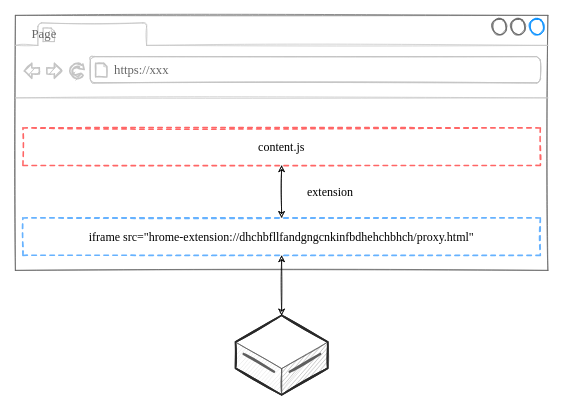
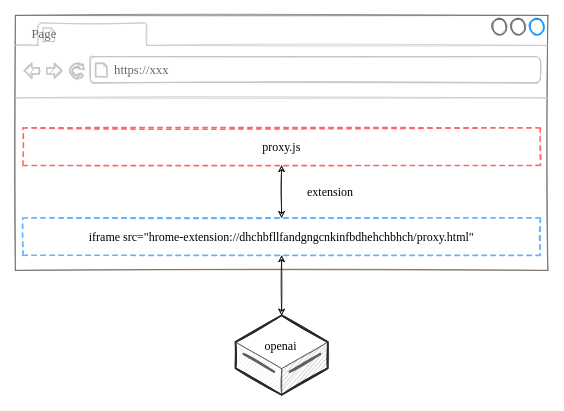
(282, 147) -> (282, 147)
none -> (281, 345)
